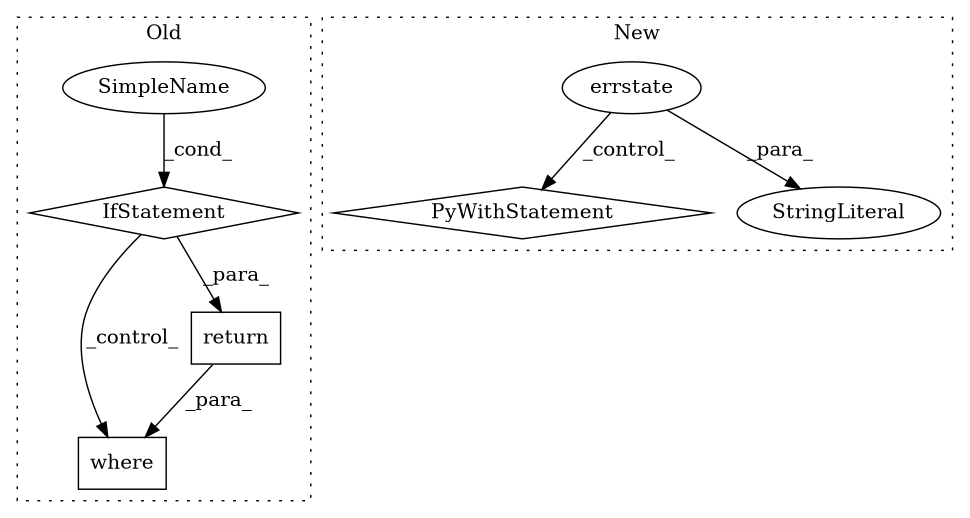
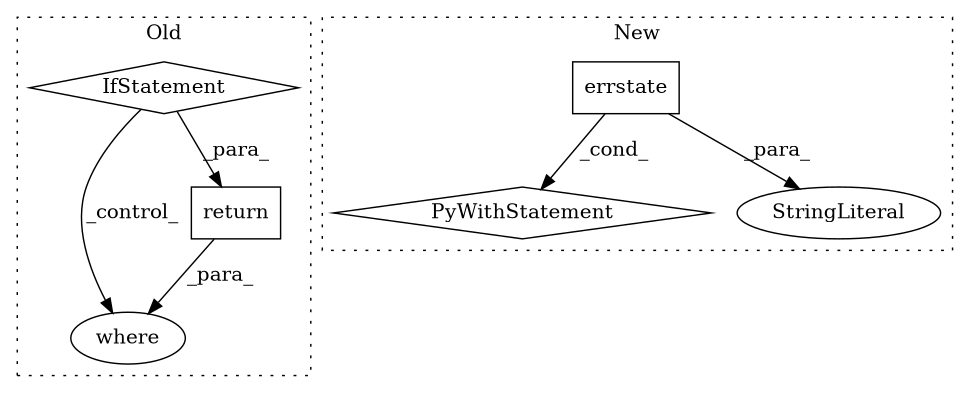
(164, 88) -> none
(632, 88) -> (626, 88)
(629, 150) -> (614, 150)
(122, 463) -> (128, 338)
